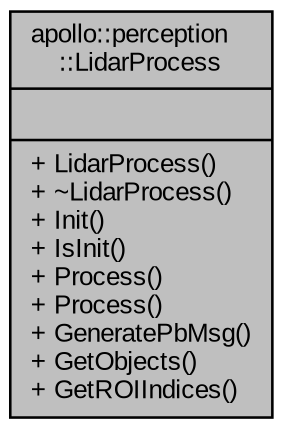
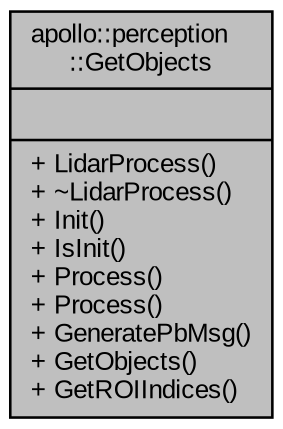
(141, 63) -> (141, 63)
